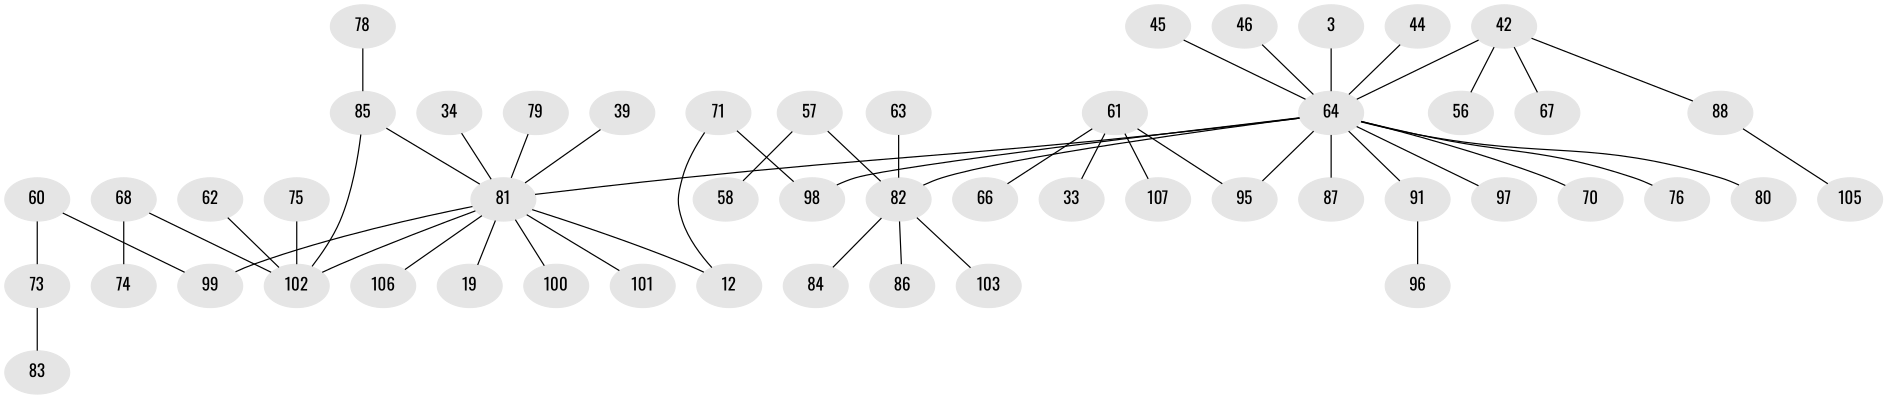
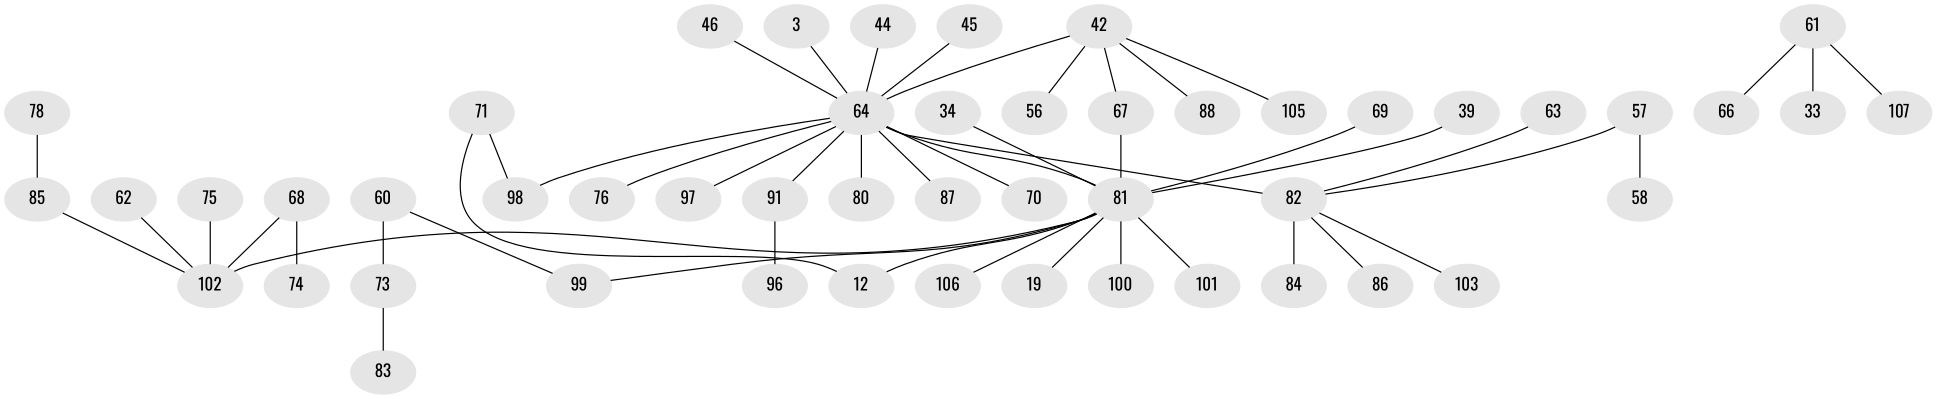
(536, 113) -> (1380, 113)
(433, 156) -> (1121, 156)
(1785, 156) -> (1198, 68)
(1245, 199) -> none
